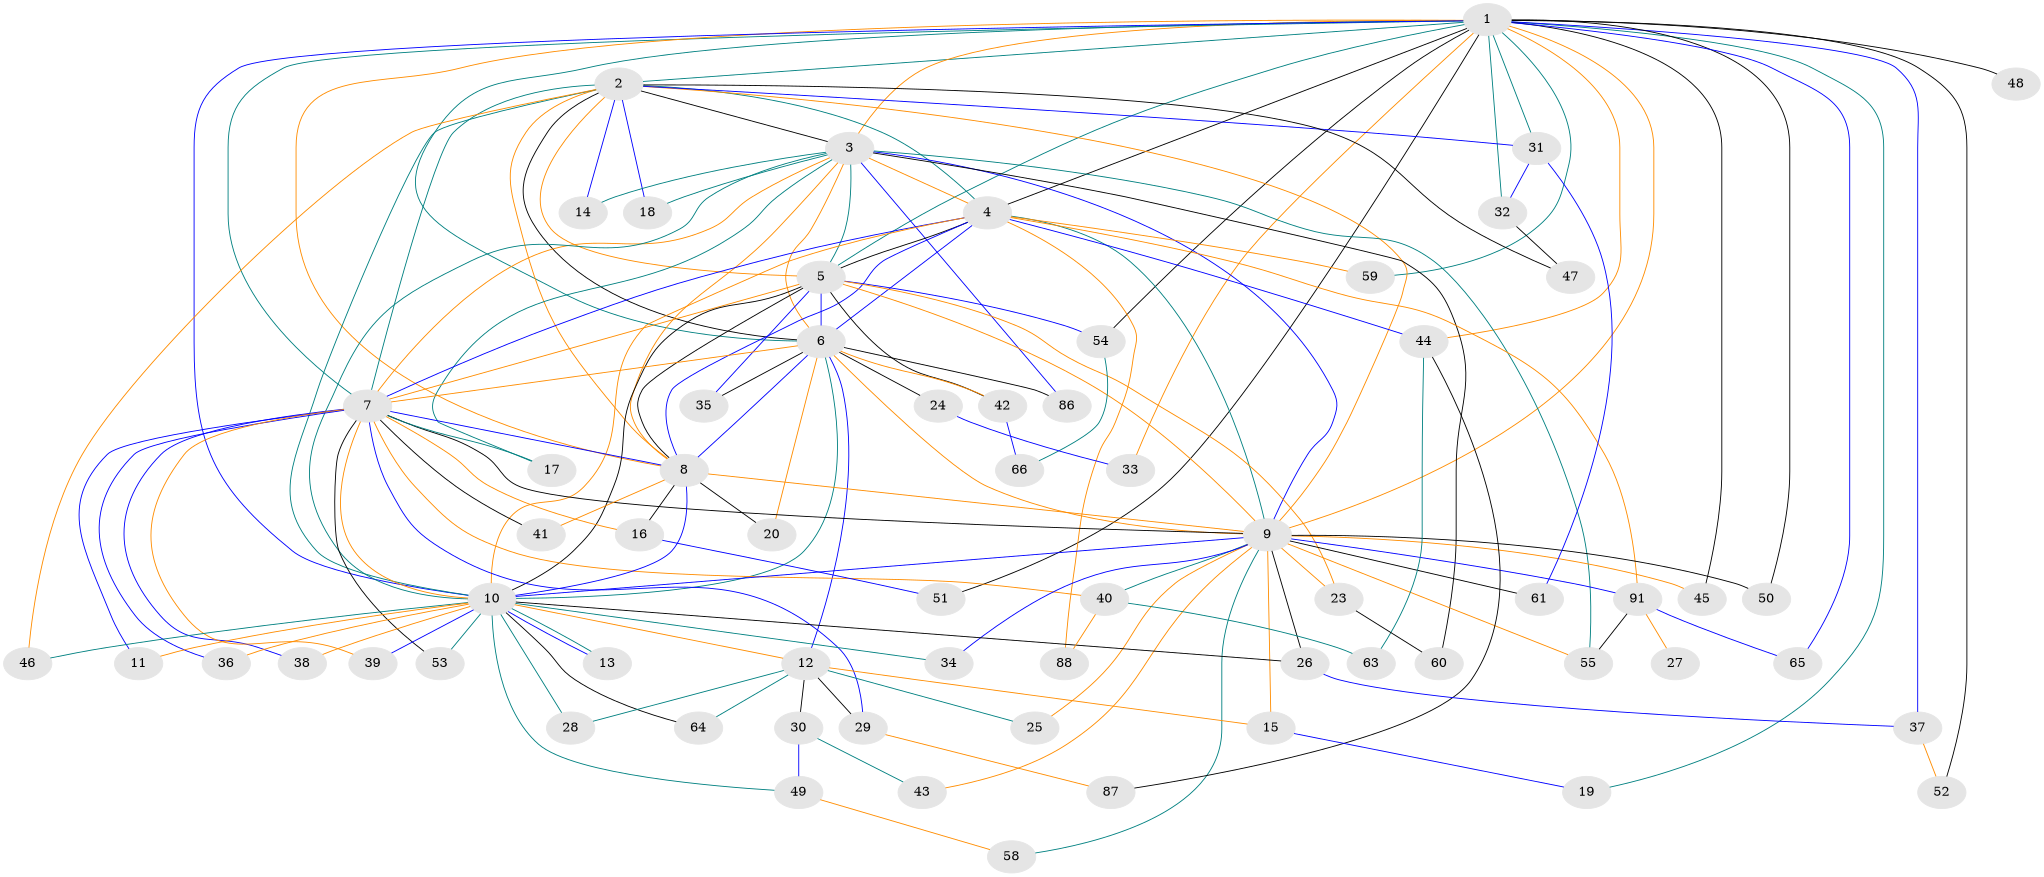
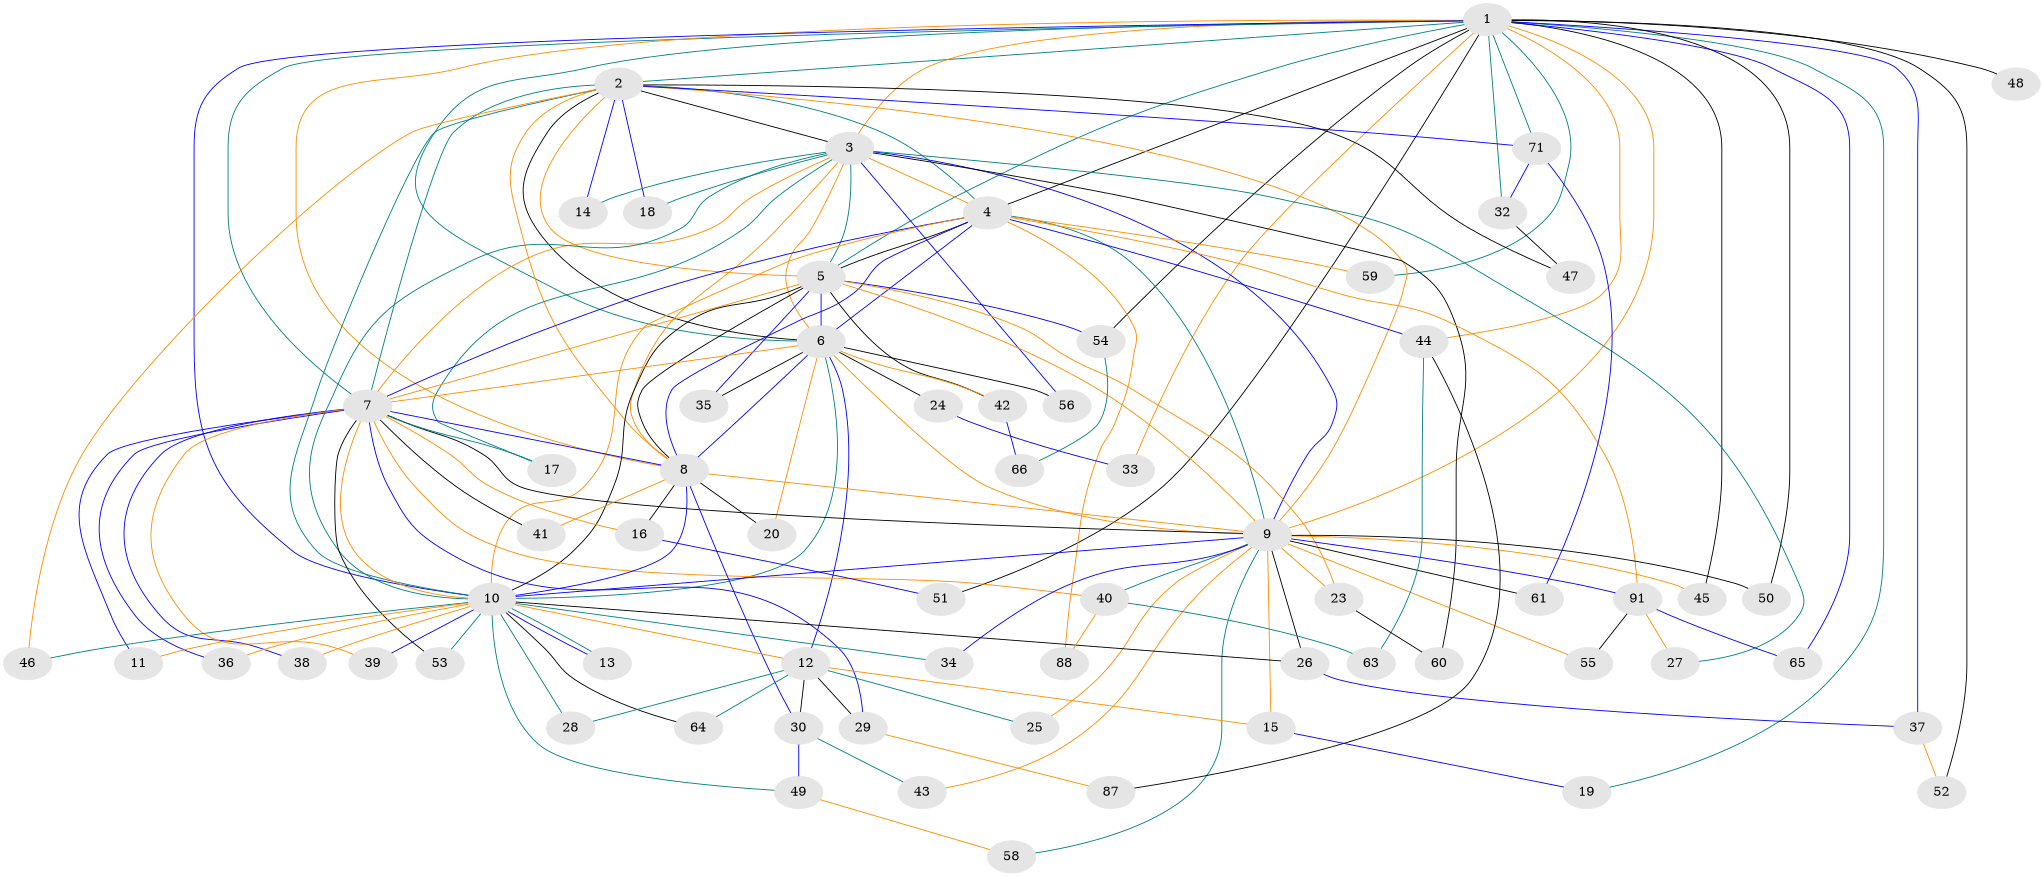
(1537, 148) -> (1537, 148)
(1341, 236) -> (1471, 267)
(1067, 406) -> (1067, 406)
none -> (738, 601)
